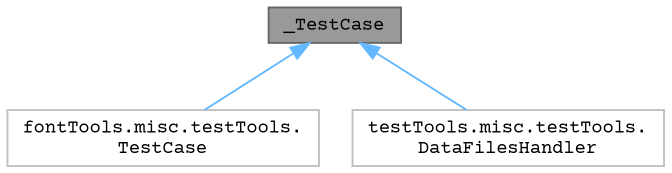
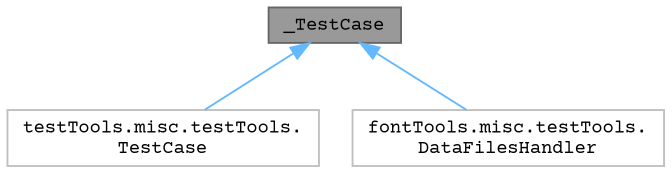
(163, 138) -> (163, 138)
(508, 138) -> (508, 138)
